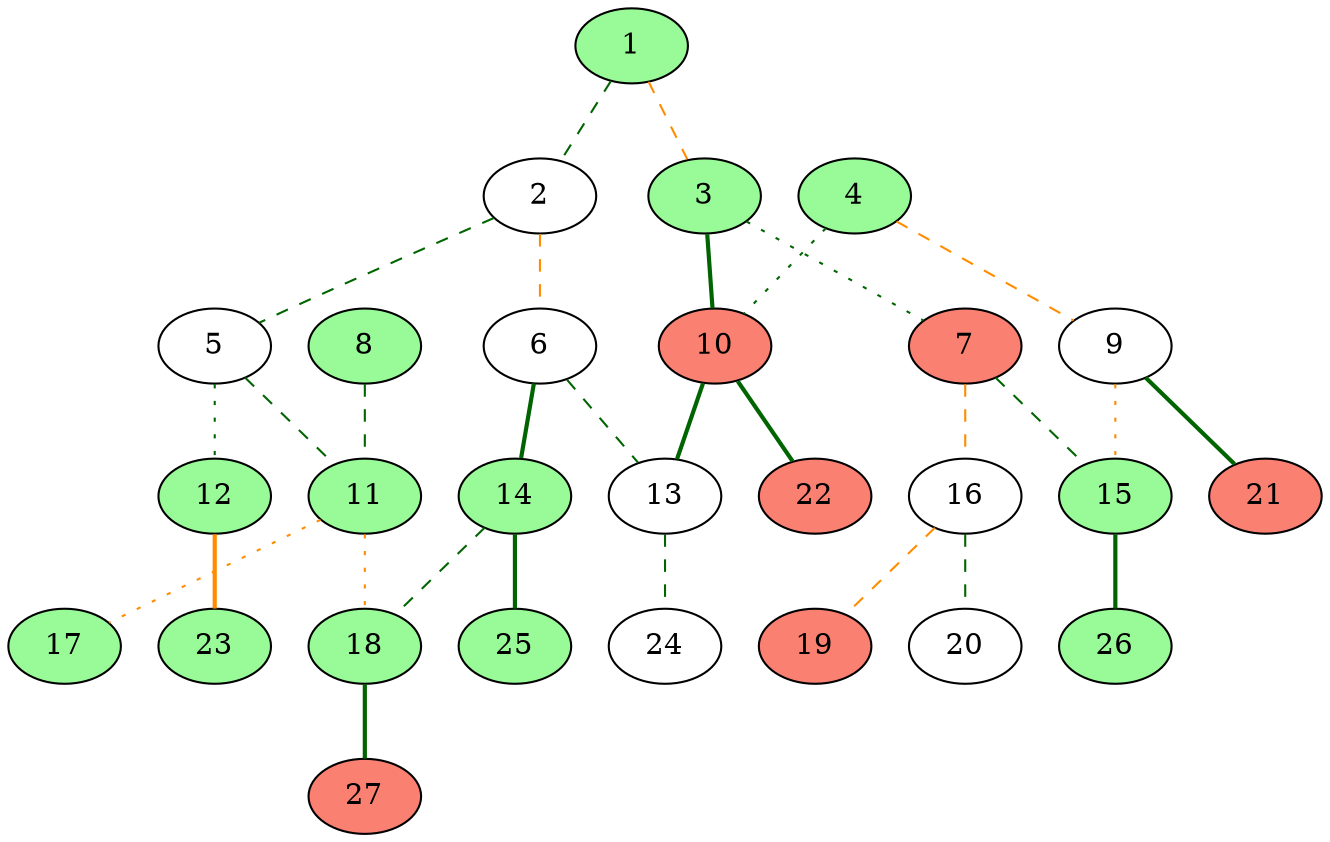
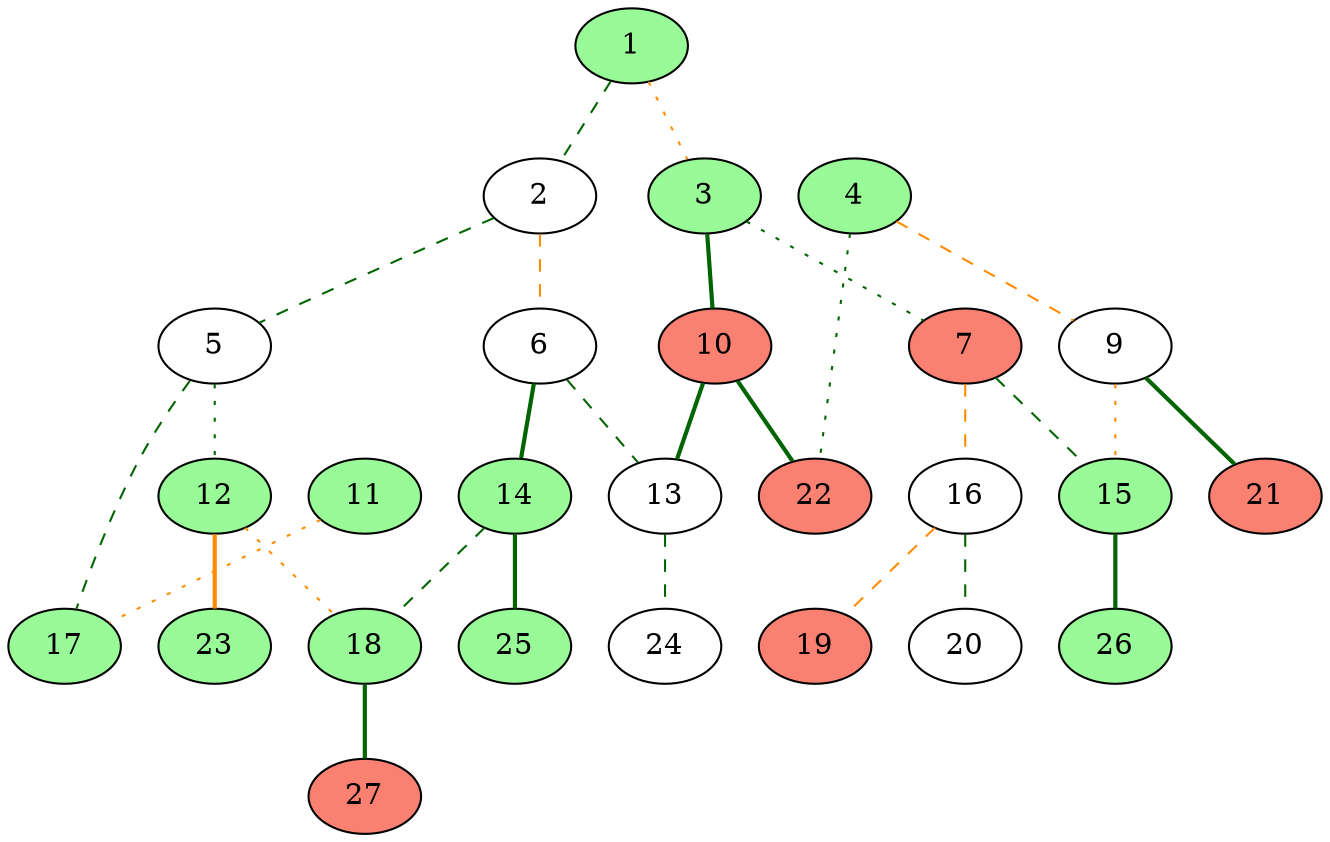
(668, 121) -> (668, 121)
(785, 271) -> (835, 346)
(365, 346) -> none
(290, 421) -> (124, 490)
(365, 571) -> (290, 571)
